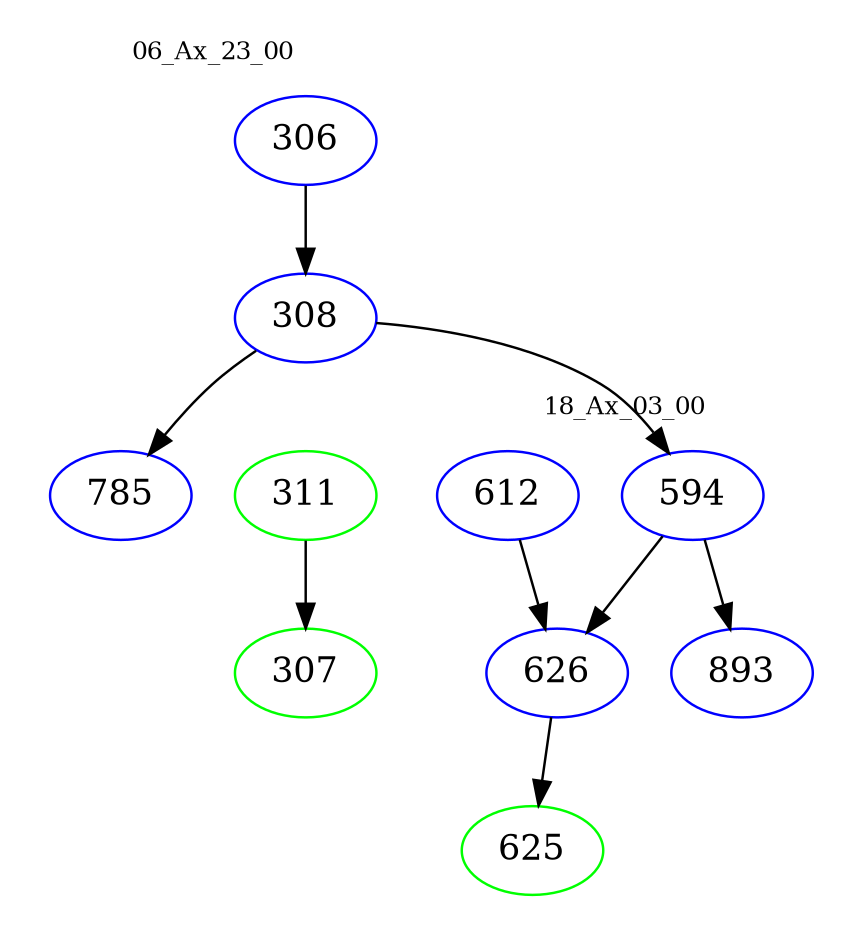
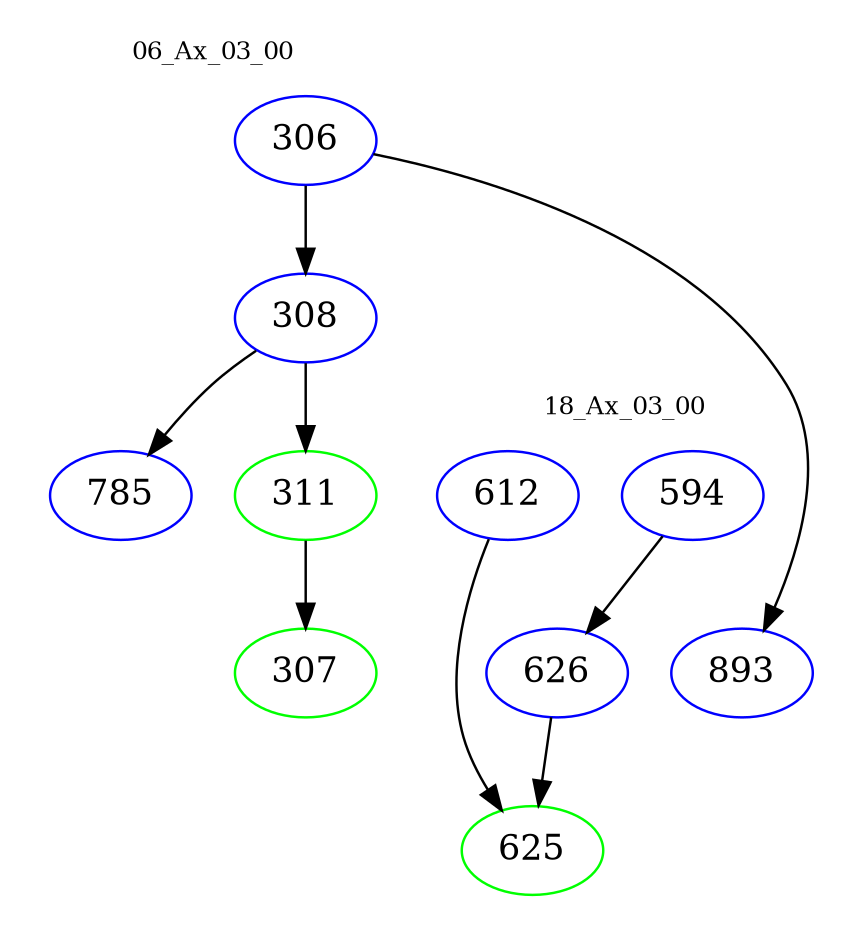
(213, 53) -> (213, 53)
(526, 351) -> (306, 395)
(529, 572) -> (457, 665)
(714, 572) -> (701, 291)
